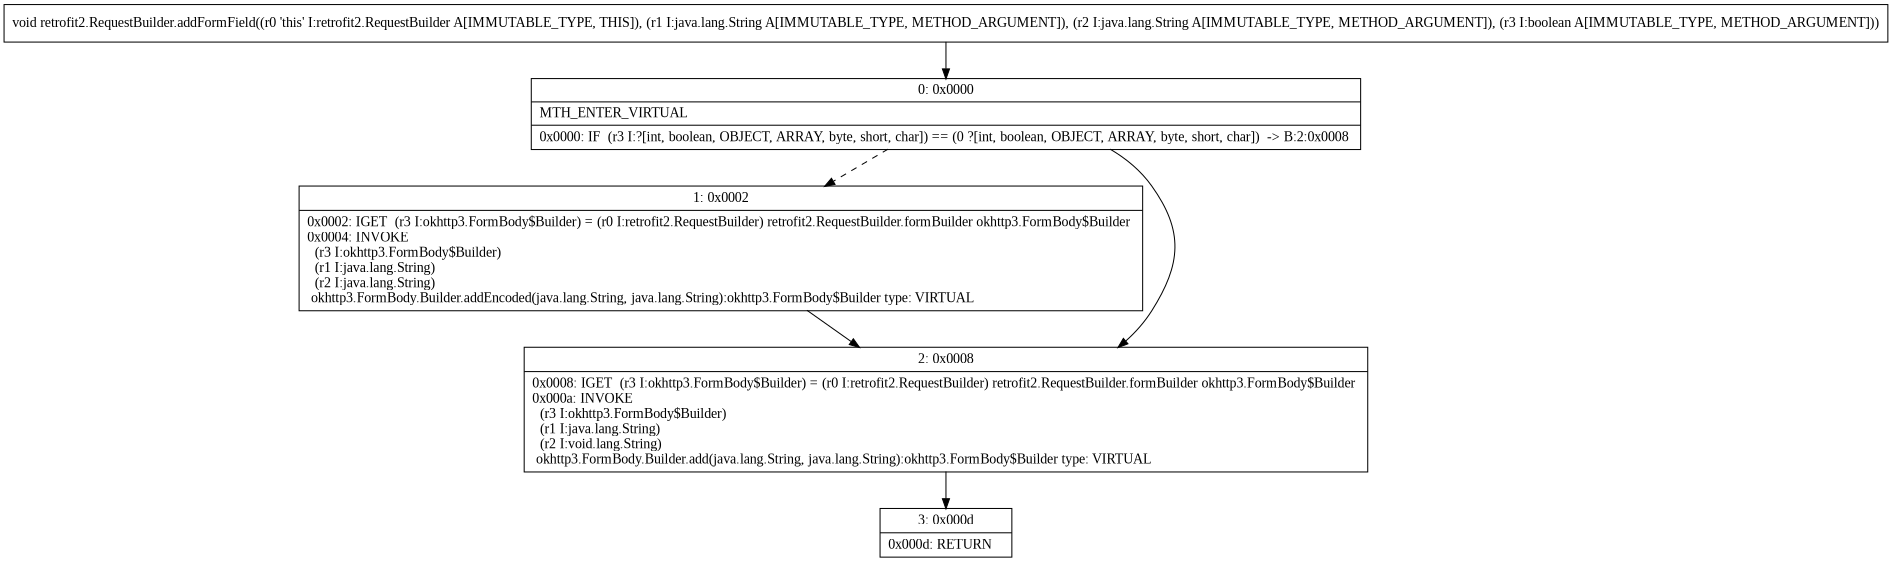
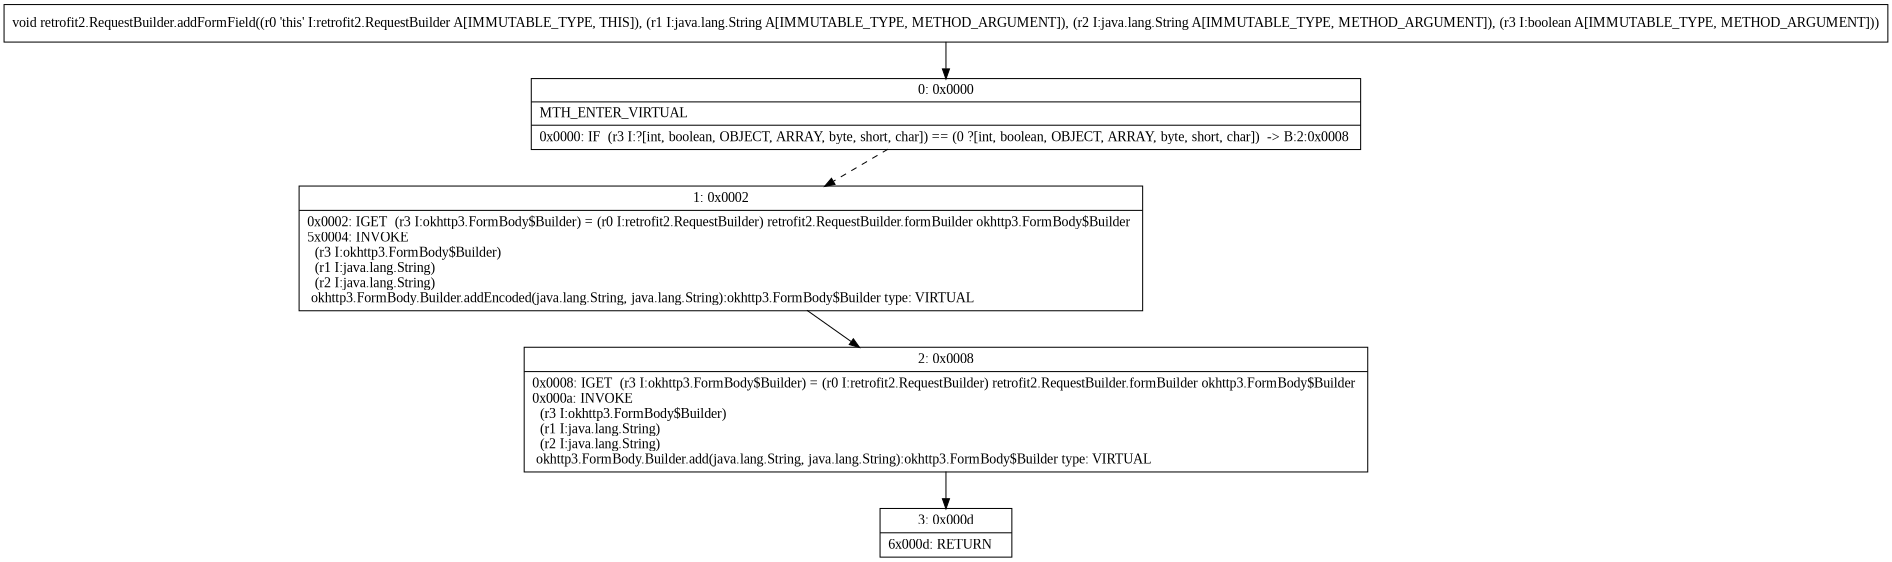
(362, 237) -> (362, 237)
(1174, 240) -> none
(597, 444) -> (597, 444)
(946, 544) -> (946, 544)
